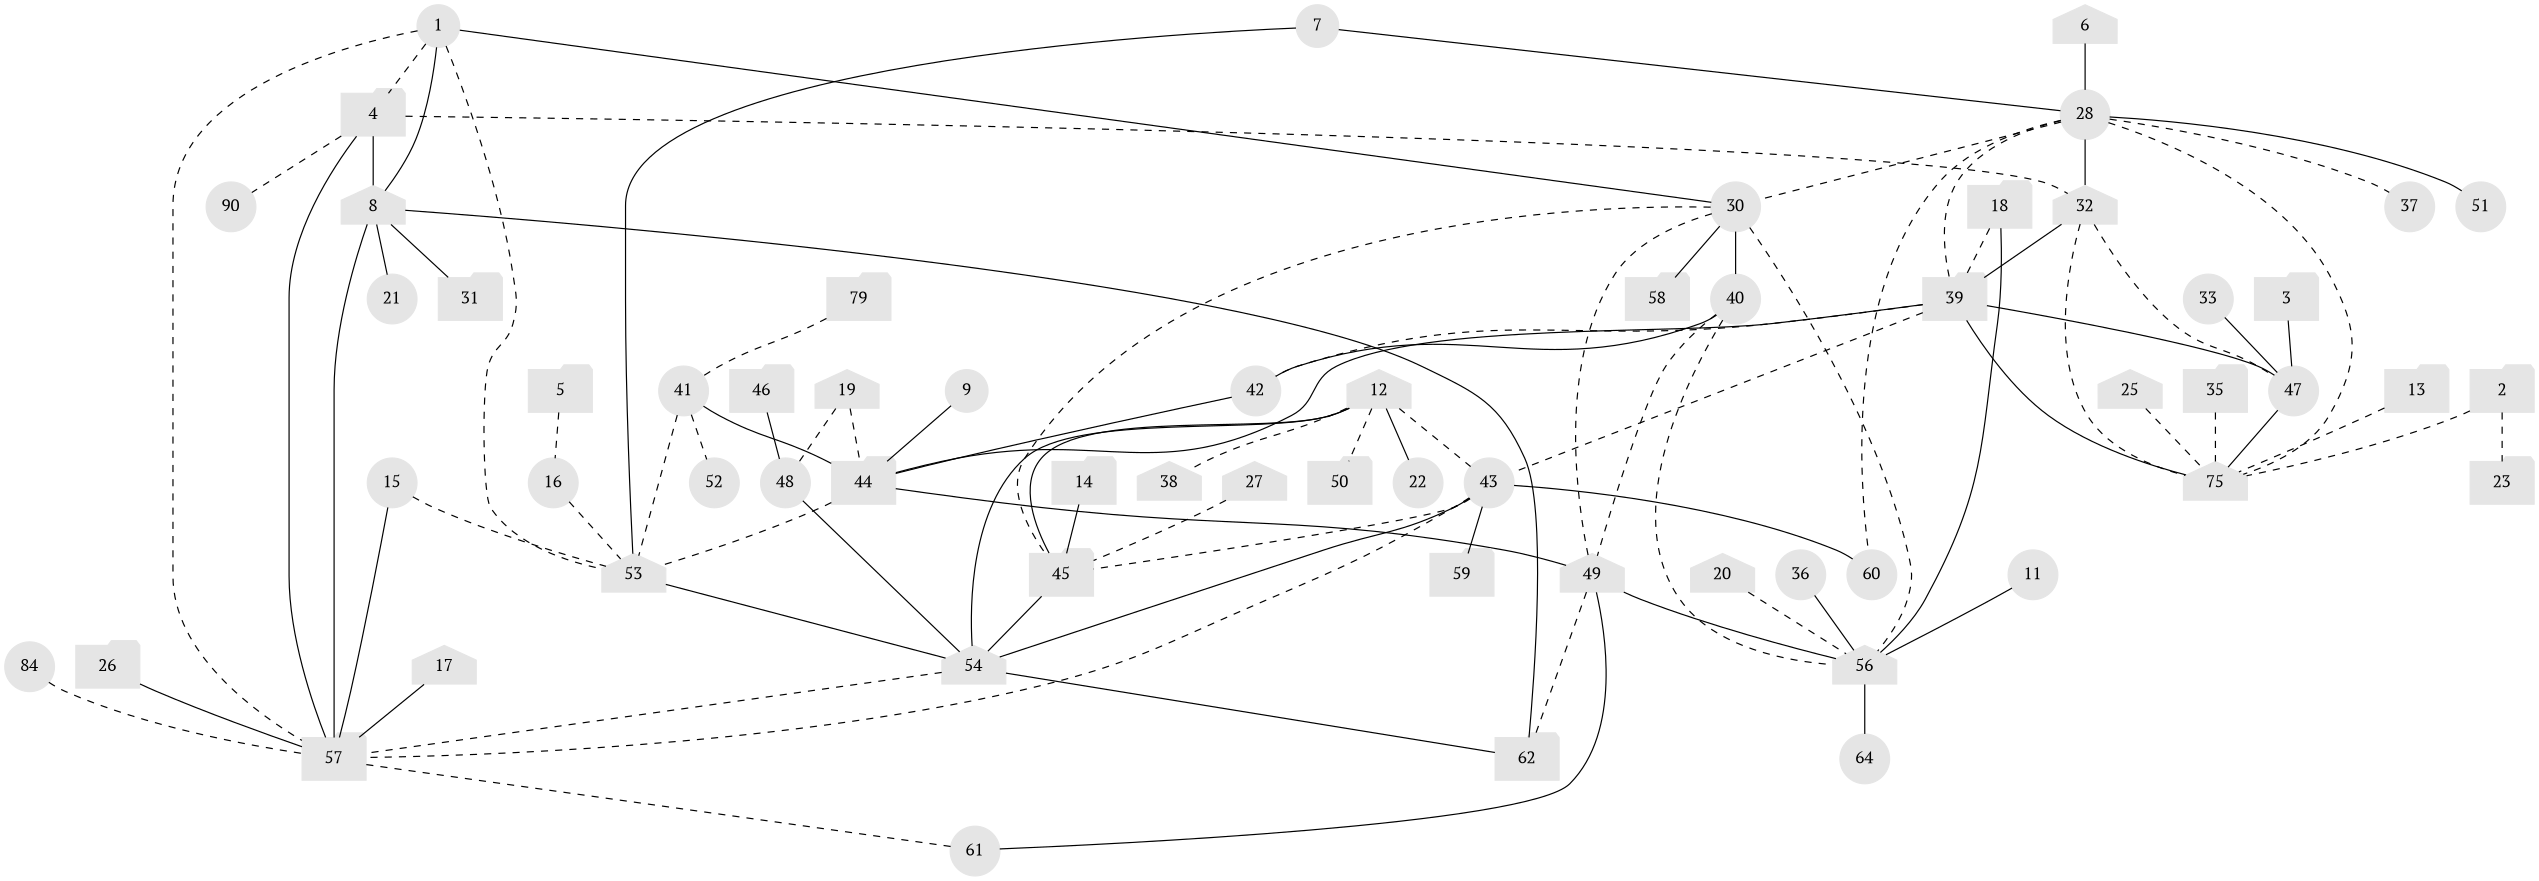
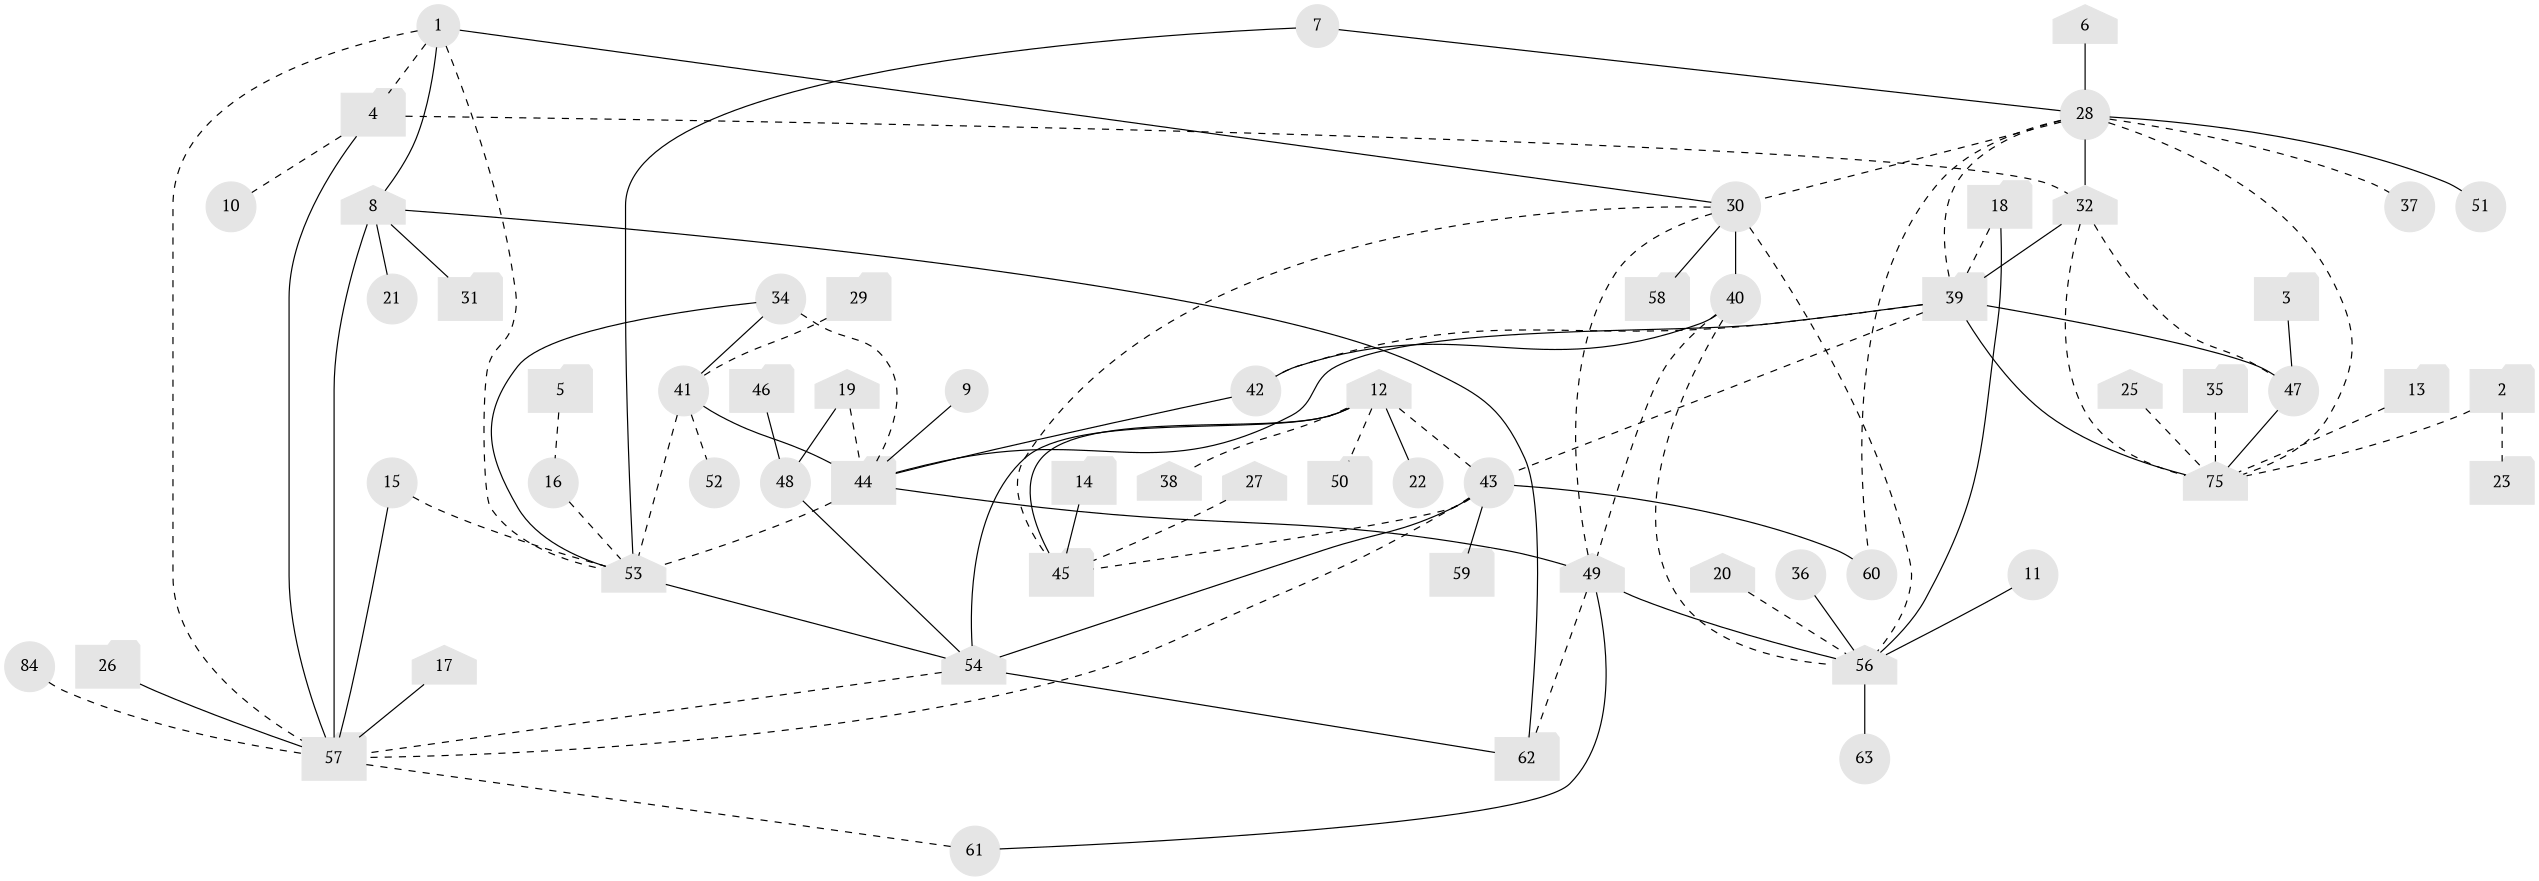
(373, 161) -> none
(231, 207) -> (231, 207)
none -> (781, 299)
(859, 299) -> (859, 299)
(2208, 299) -> none
(817, 435) -> (817, 435)
(1015, 624) -> none
(1865, 759) -> (1865, 759)
